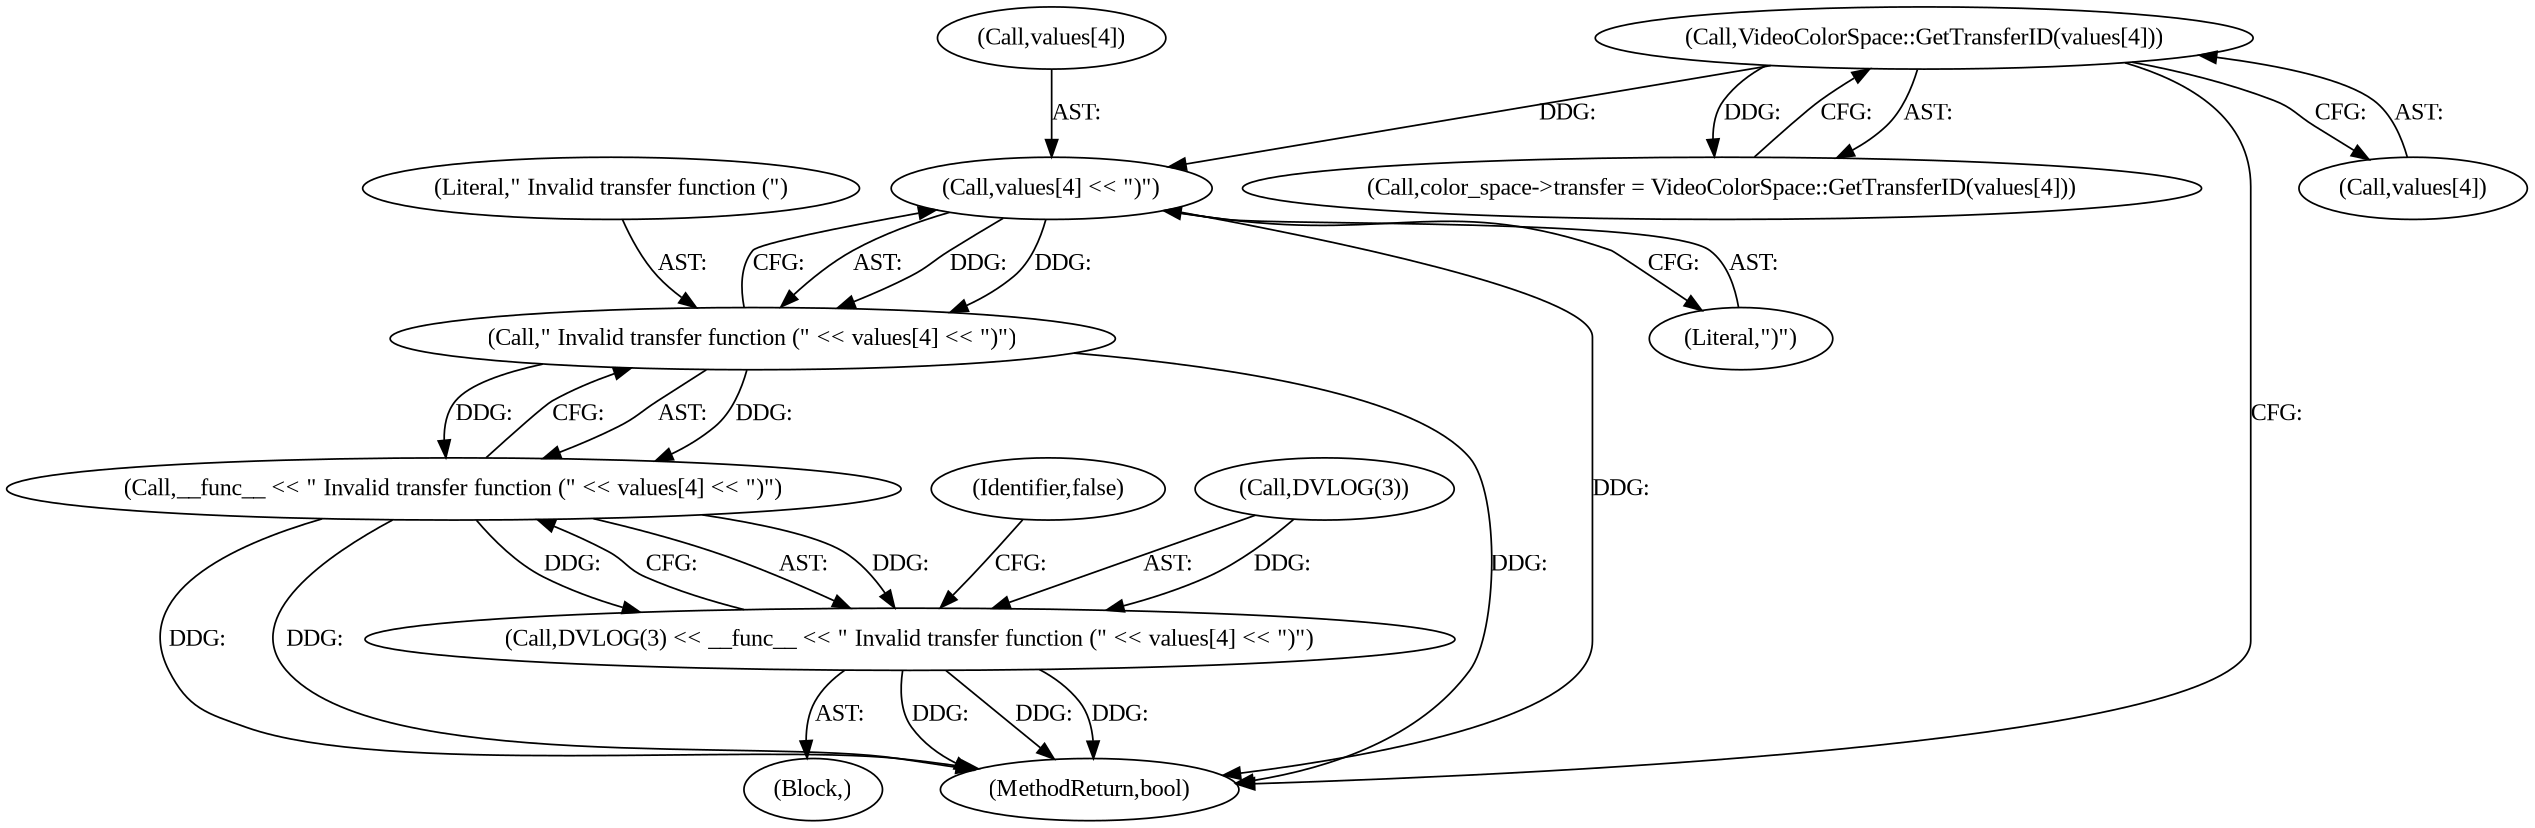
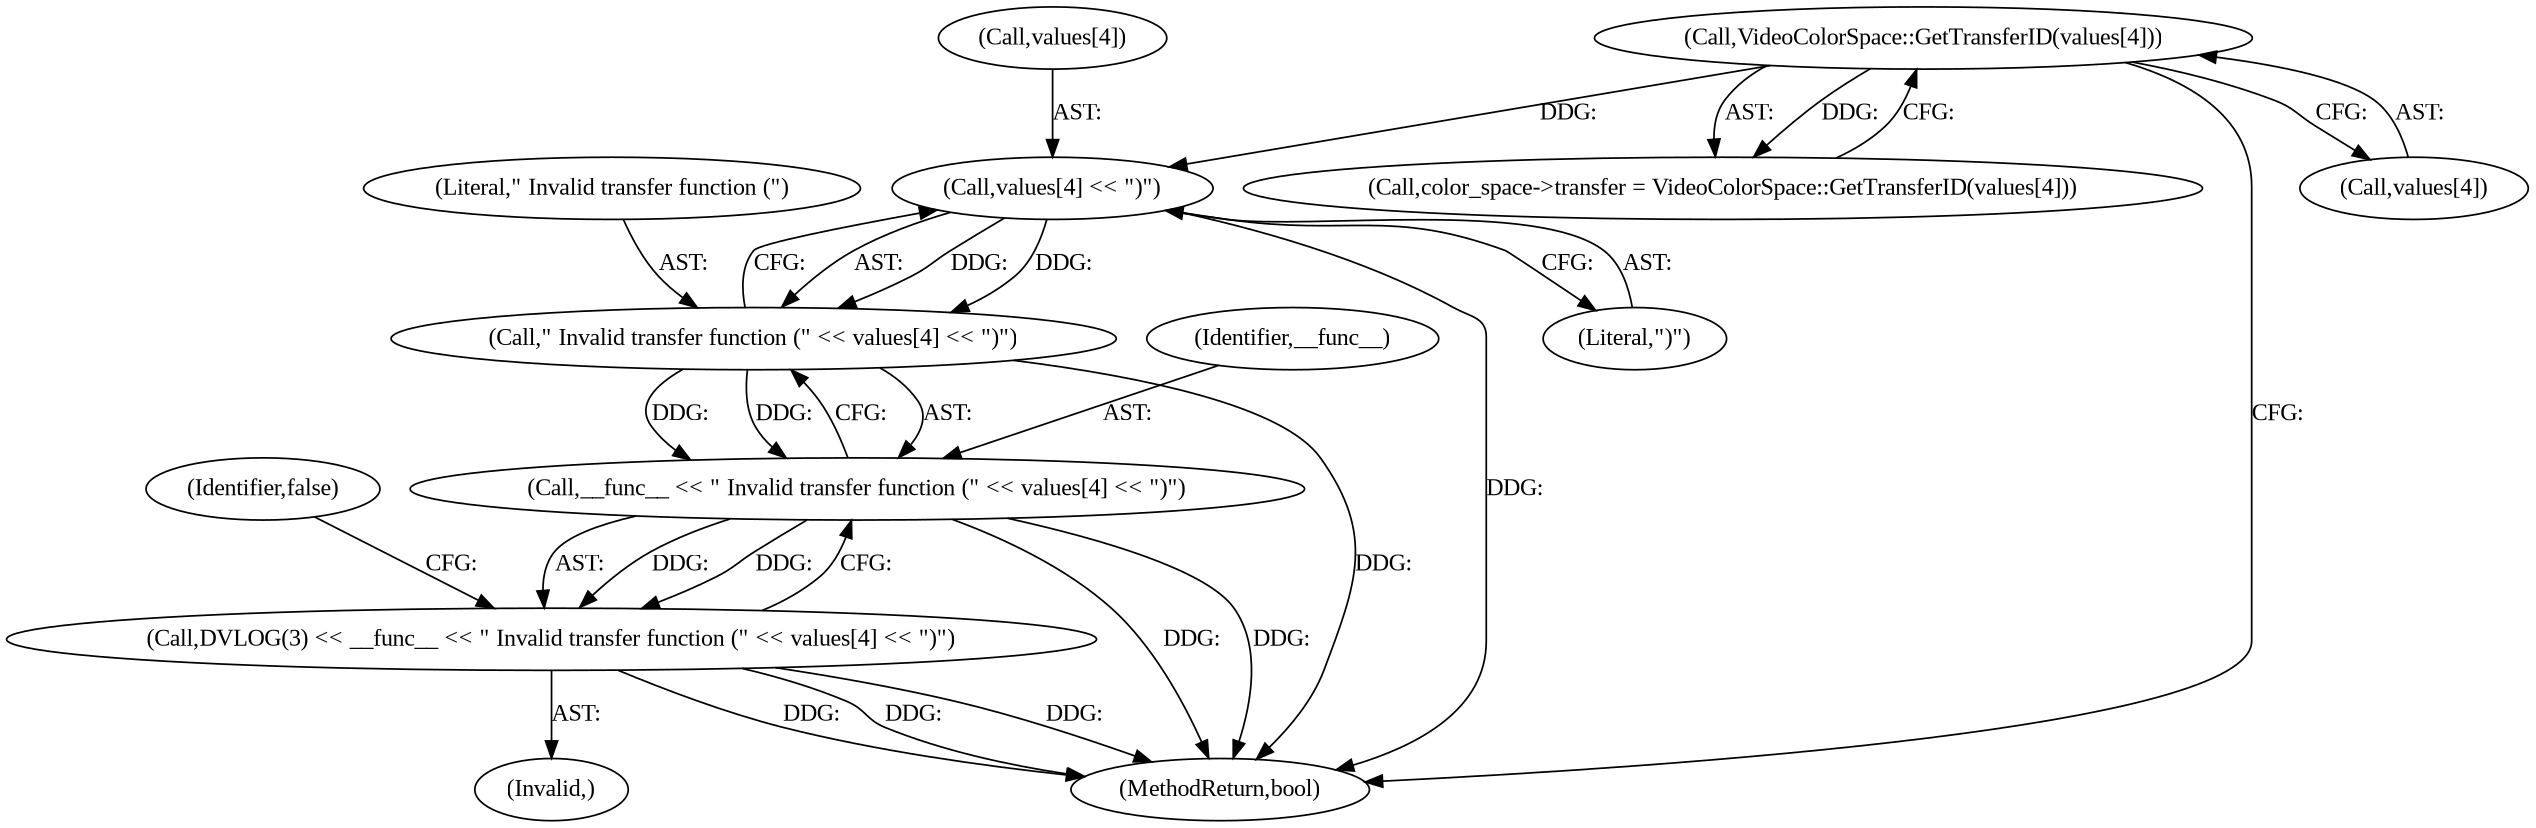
none -> (1293, 339)
(1325, 489) -> none
(813, 790) -> (552, 790)
